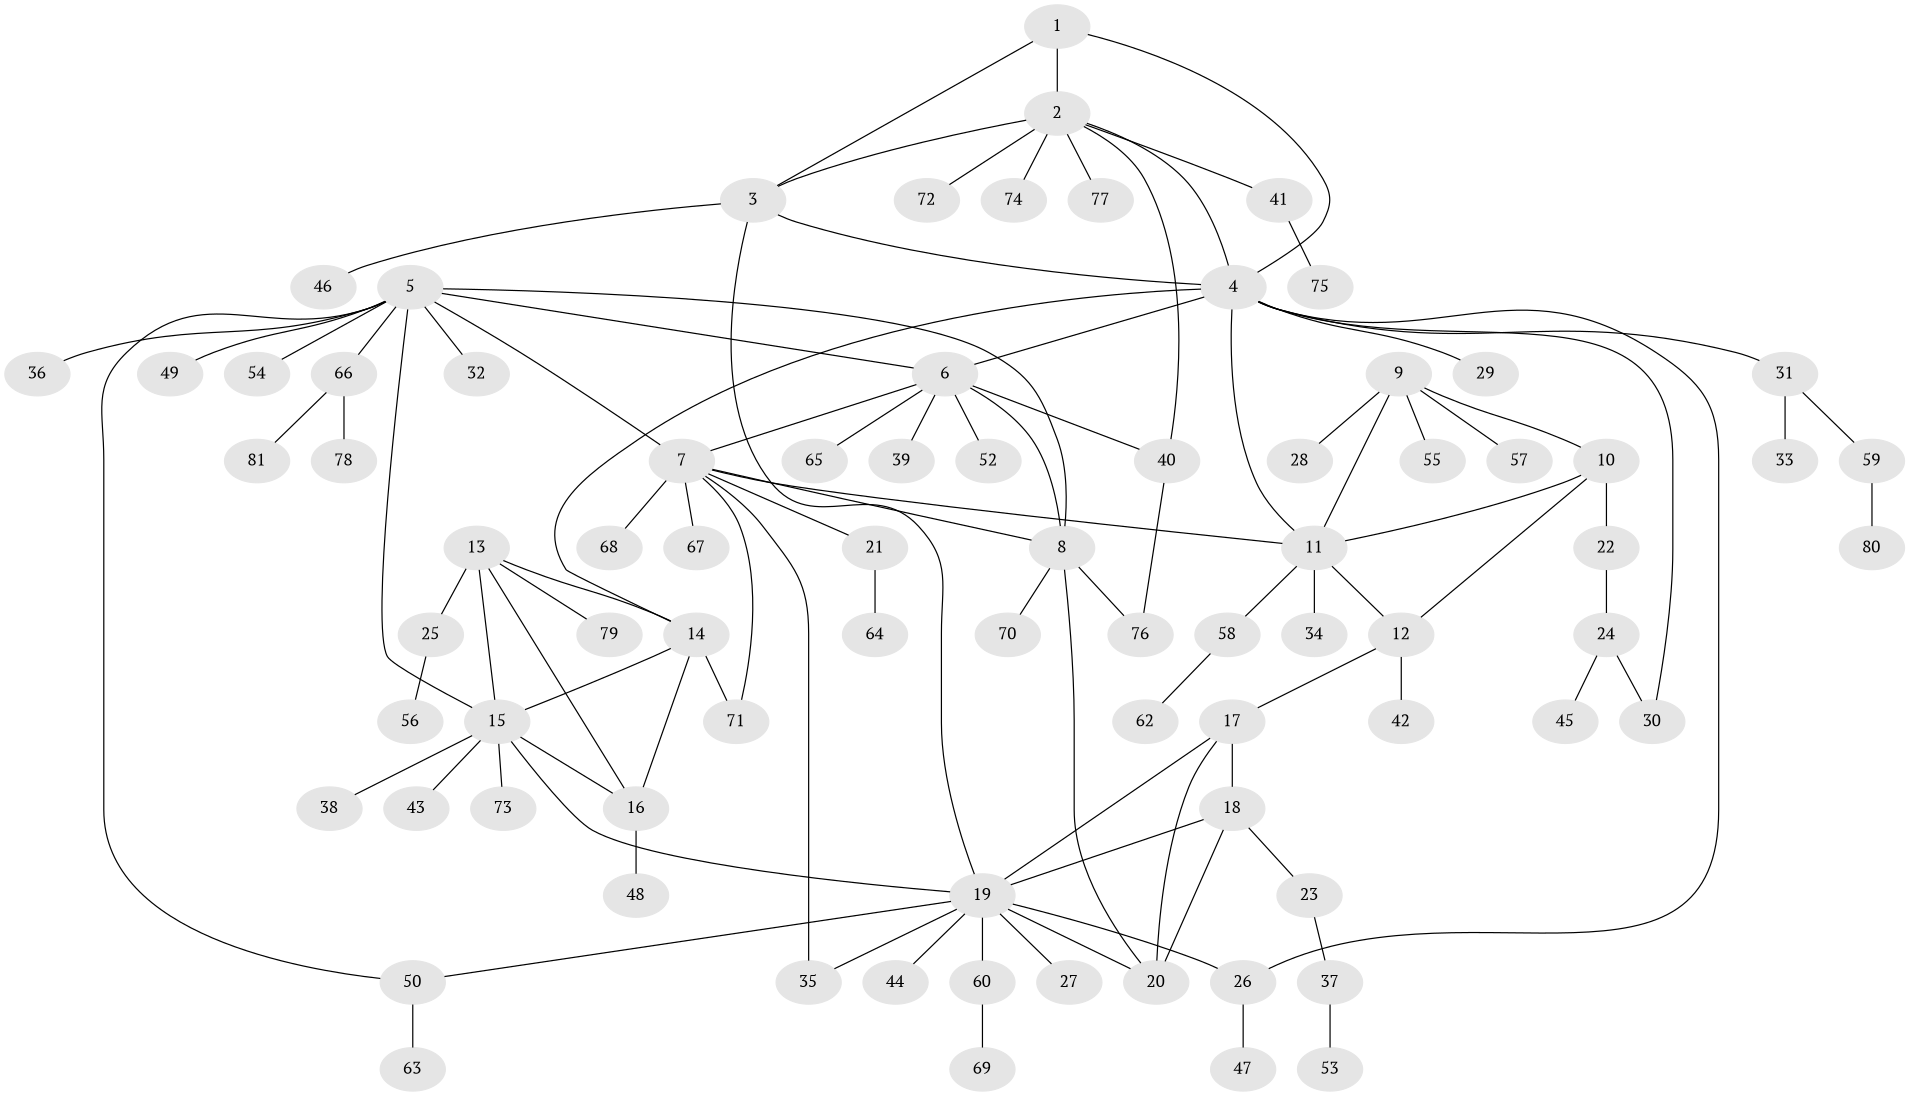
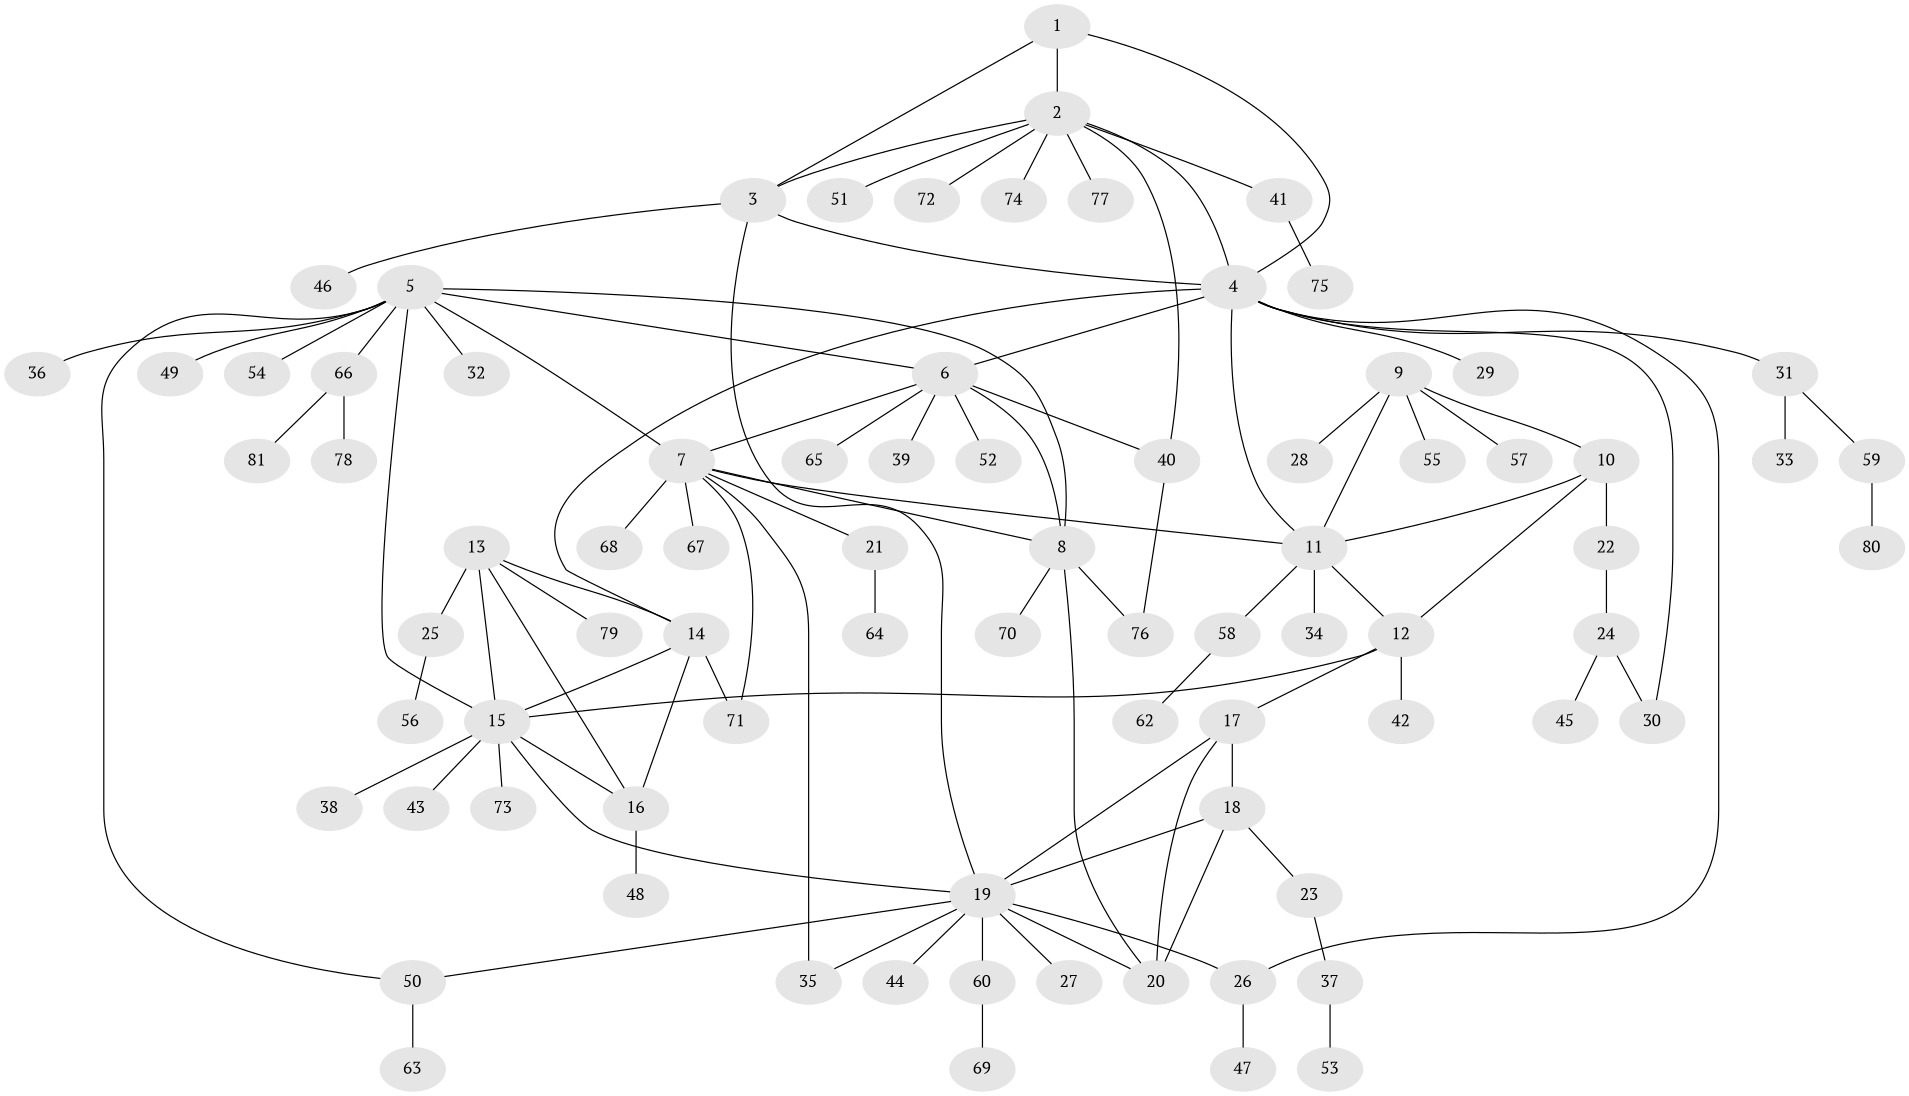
none -> (840, 200)
none -> (955, 695)
